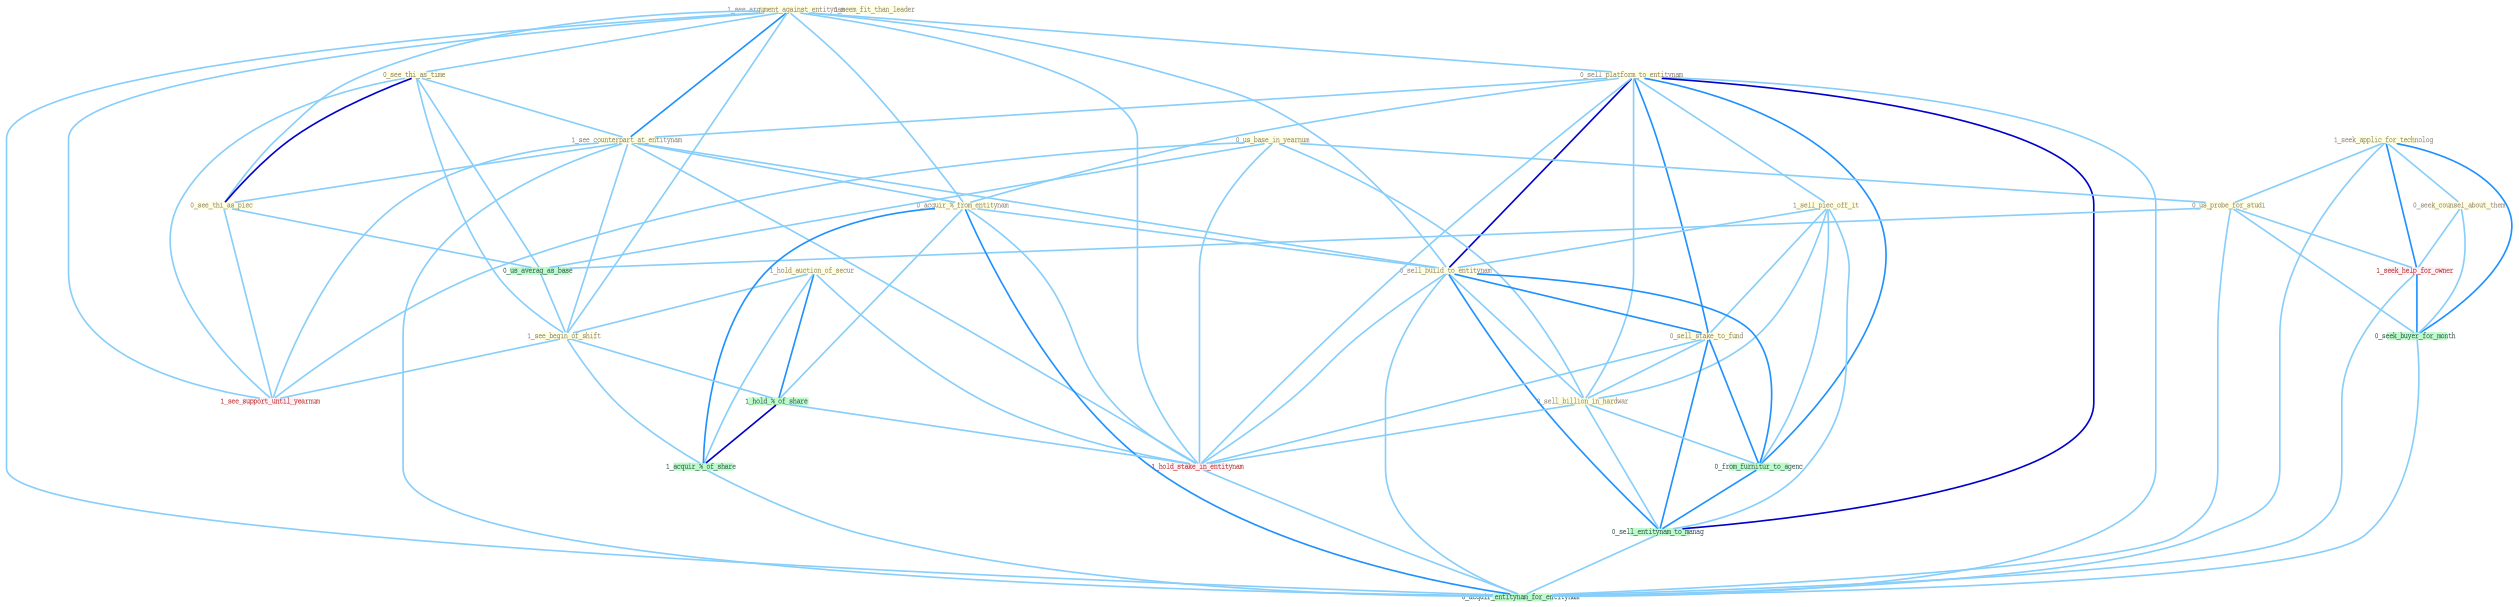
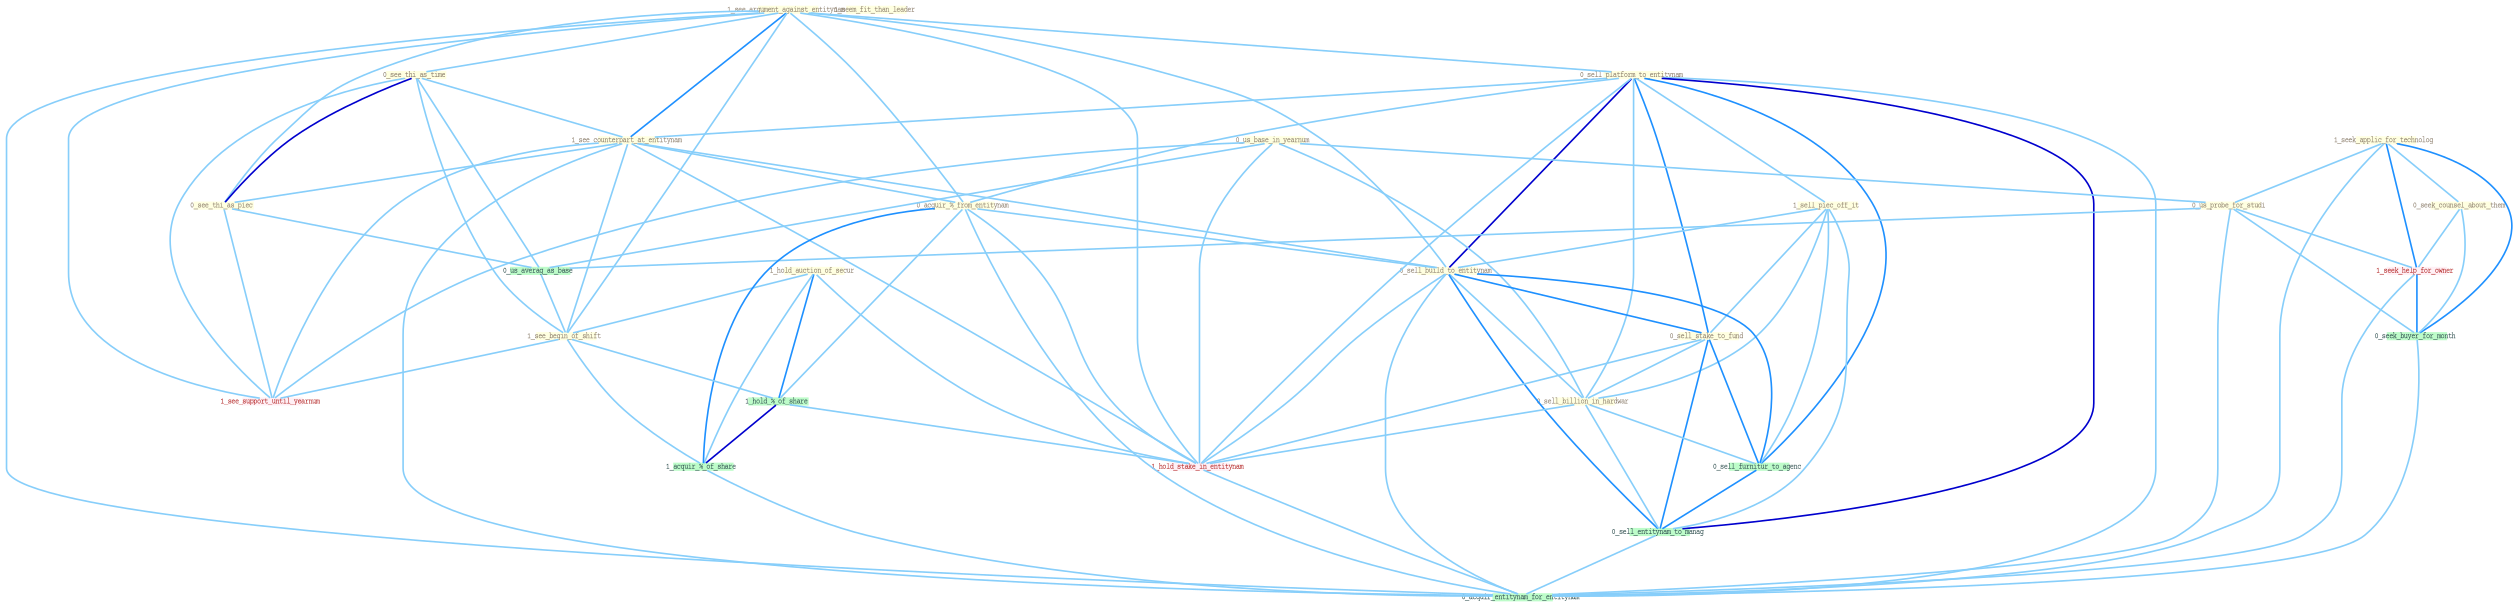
(1759, 467) -> (1759, 467)
(1178, 484) -> (1178, 484)
